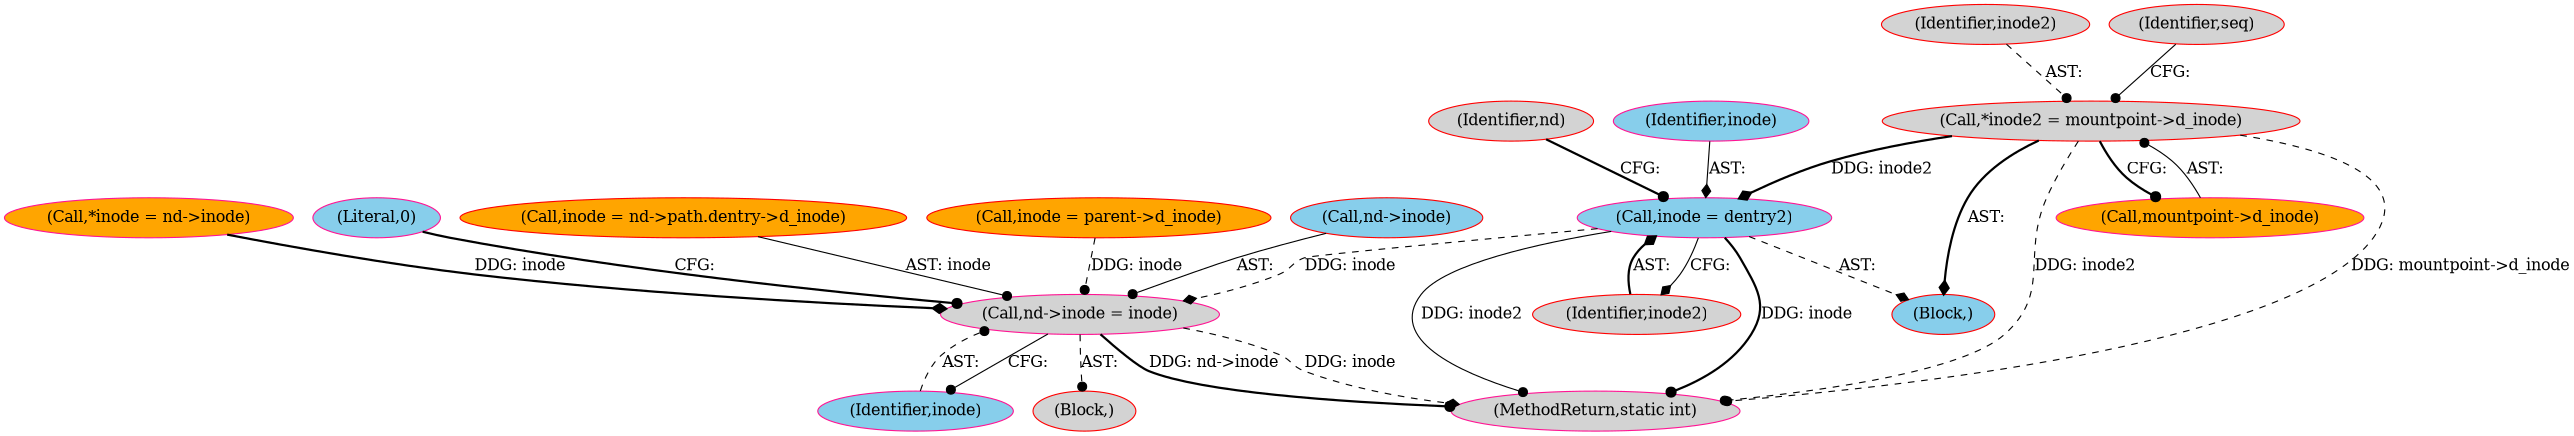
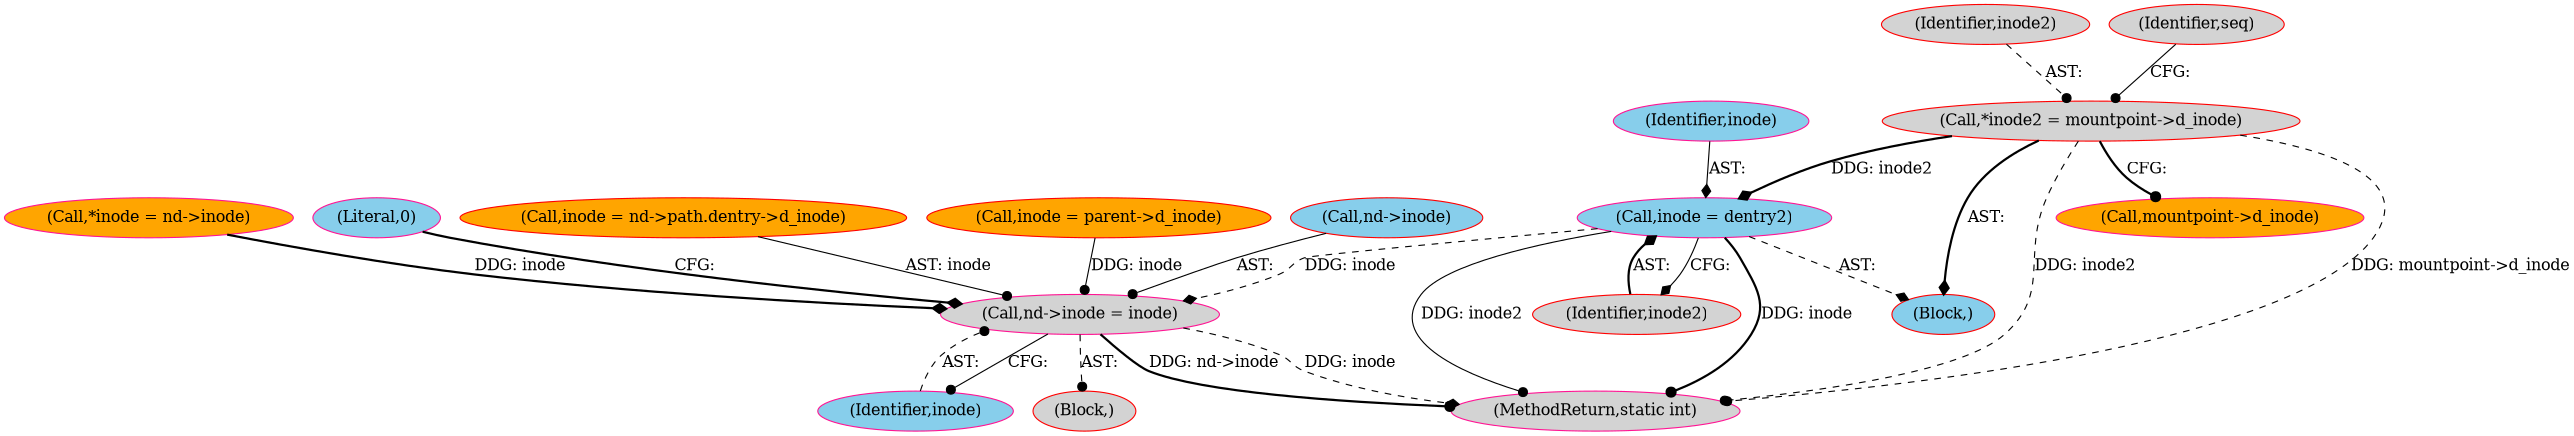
(1511, 121) -> none
(2179, 167) -> none
(1090, 262) -> (1090, 262)
(687, 274) -> (687, 274)
